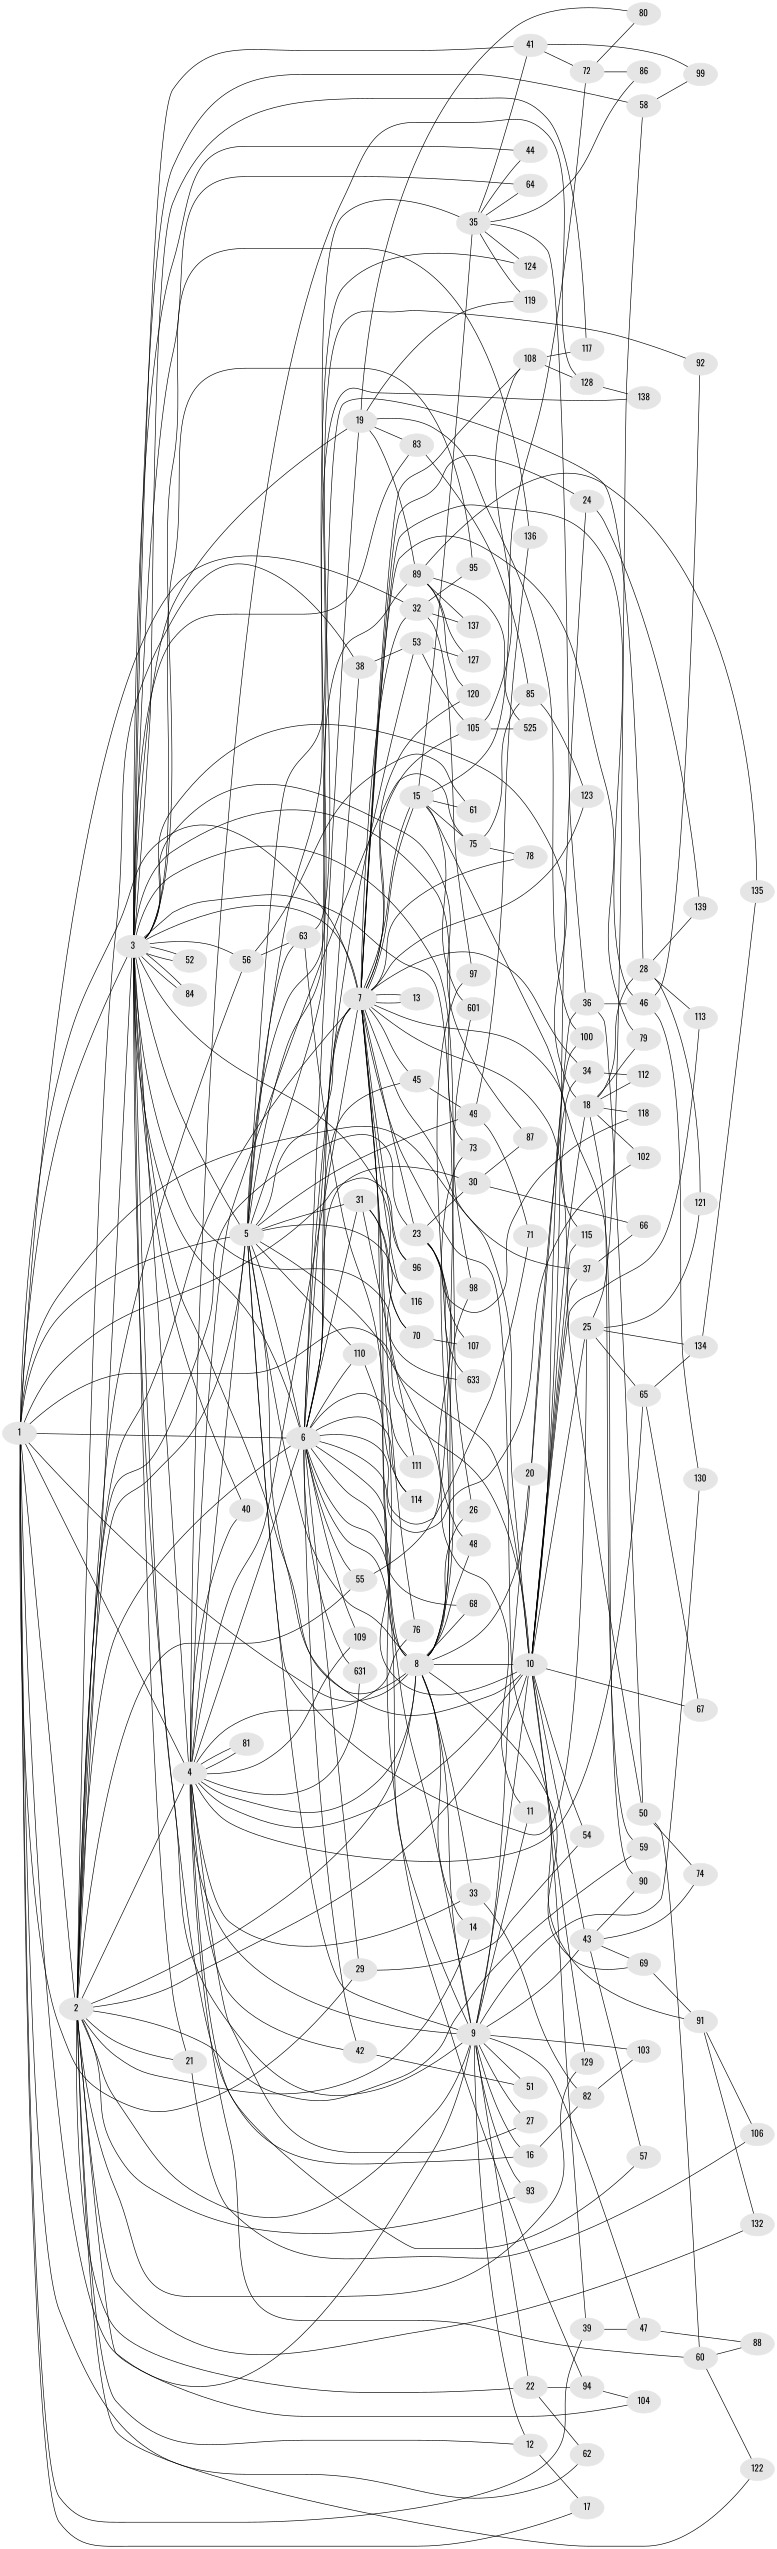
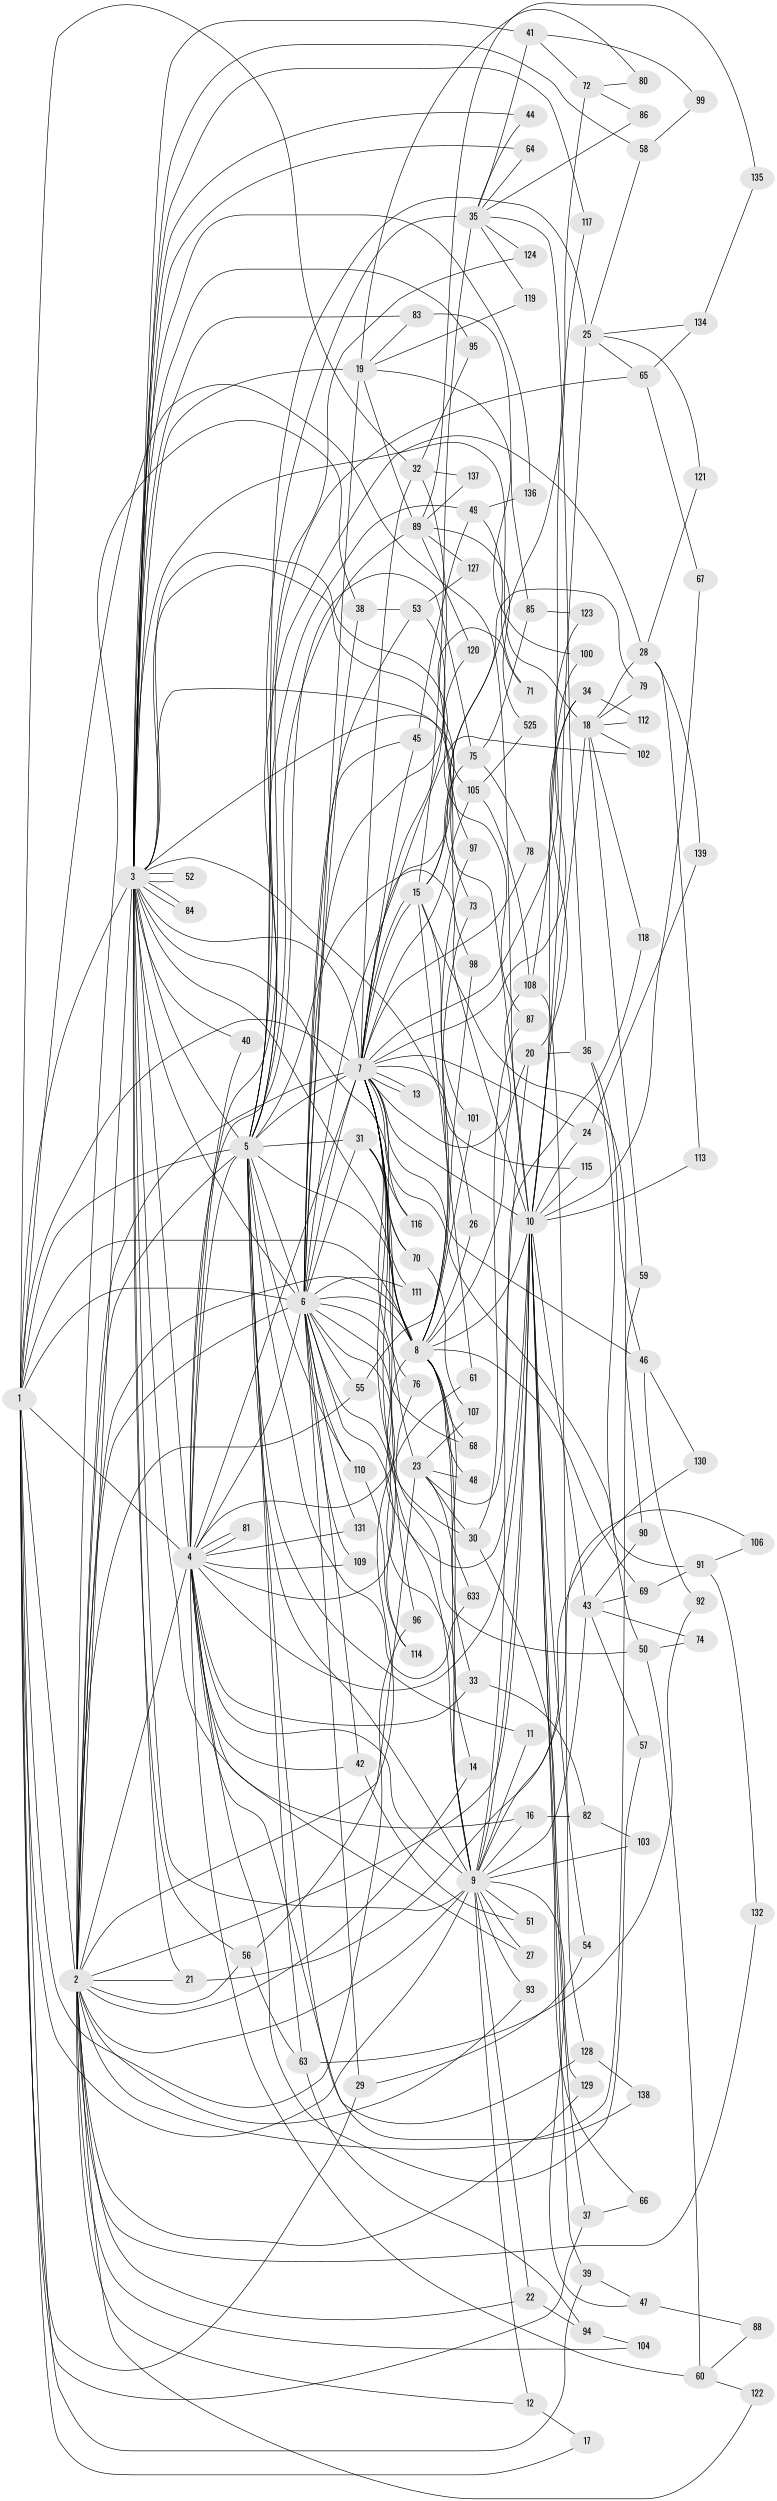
(474, 1009) -> (474, 1119)
(360, 1672) -> (360, 1529)
(587, 2455) -> none
